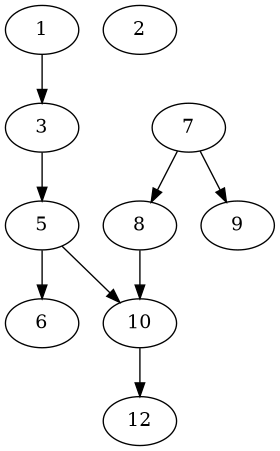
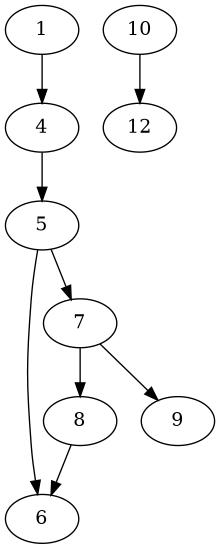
(140, 30) -> none
(42, 128) -> (42, 128)
(140, 268) -> (64, 464)
(86, 269) -> (59, 268)
